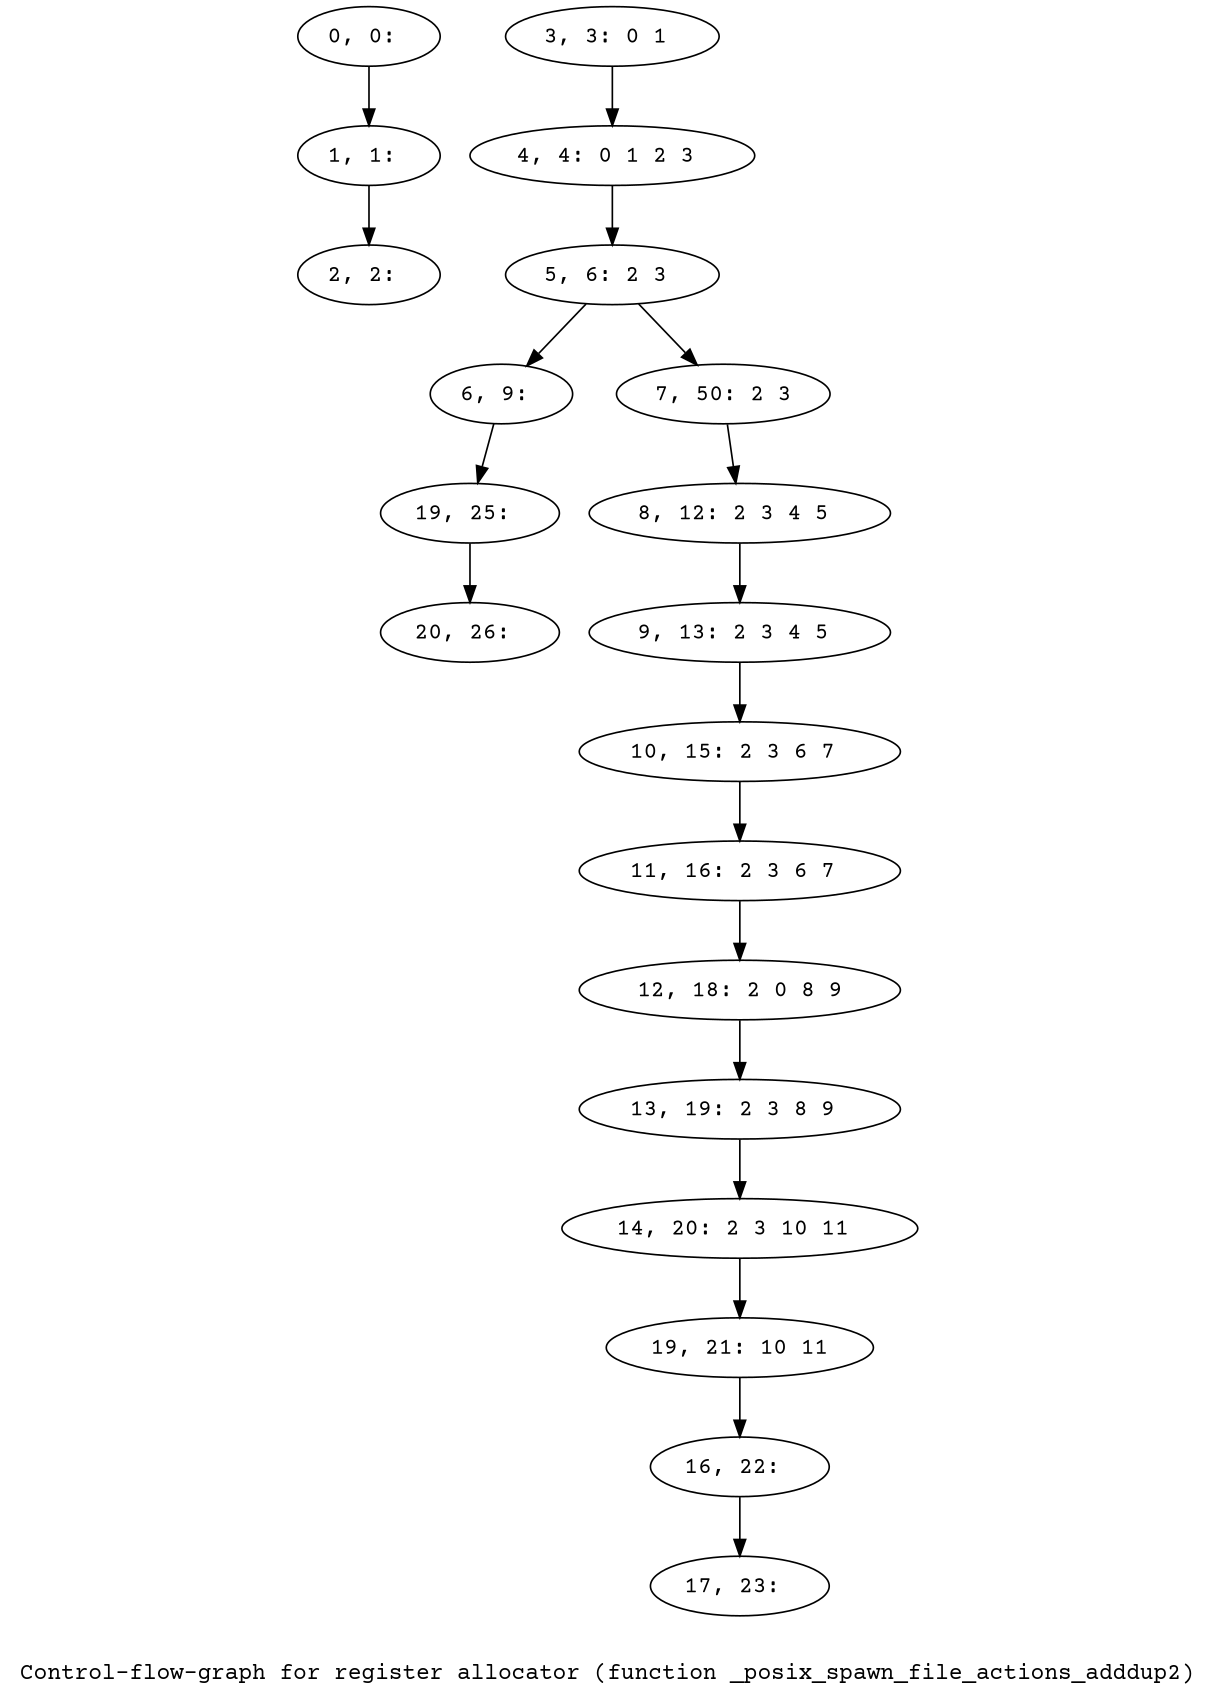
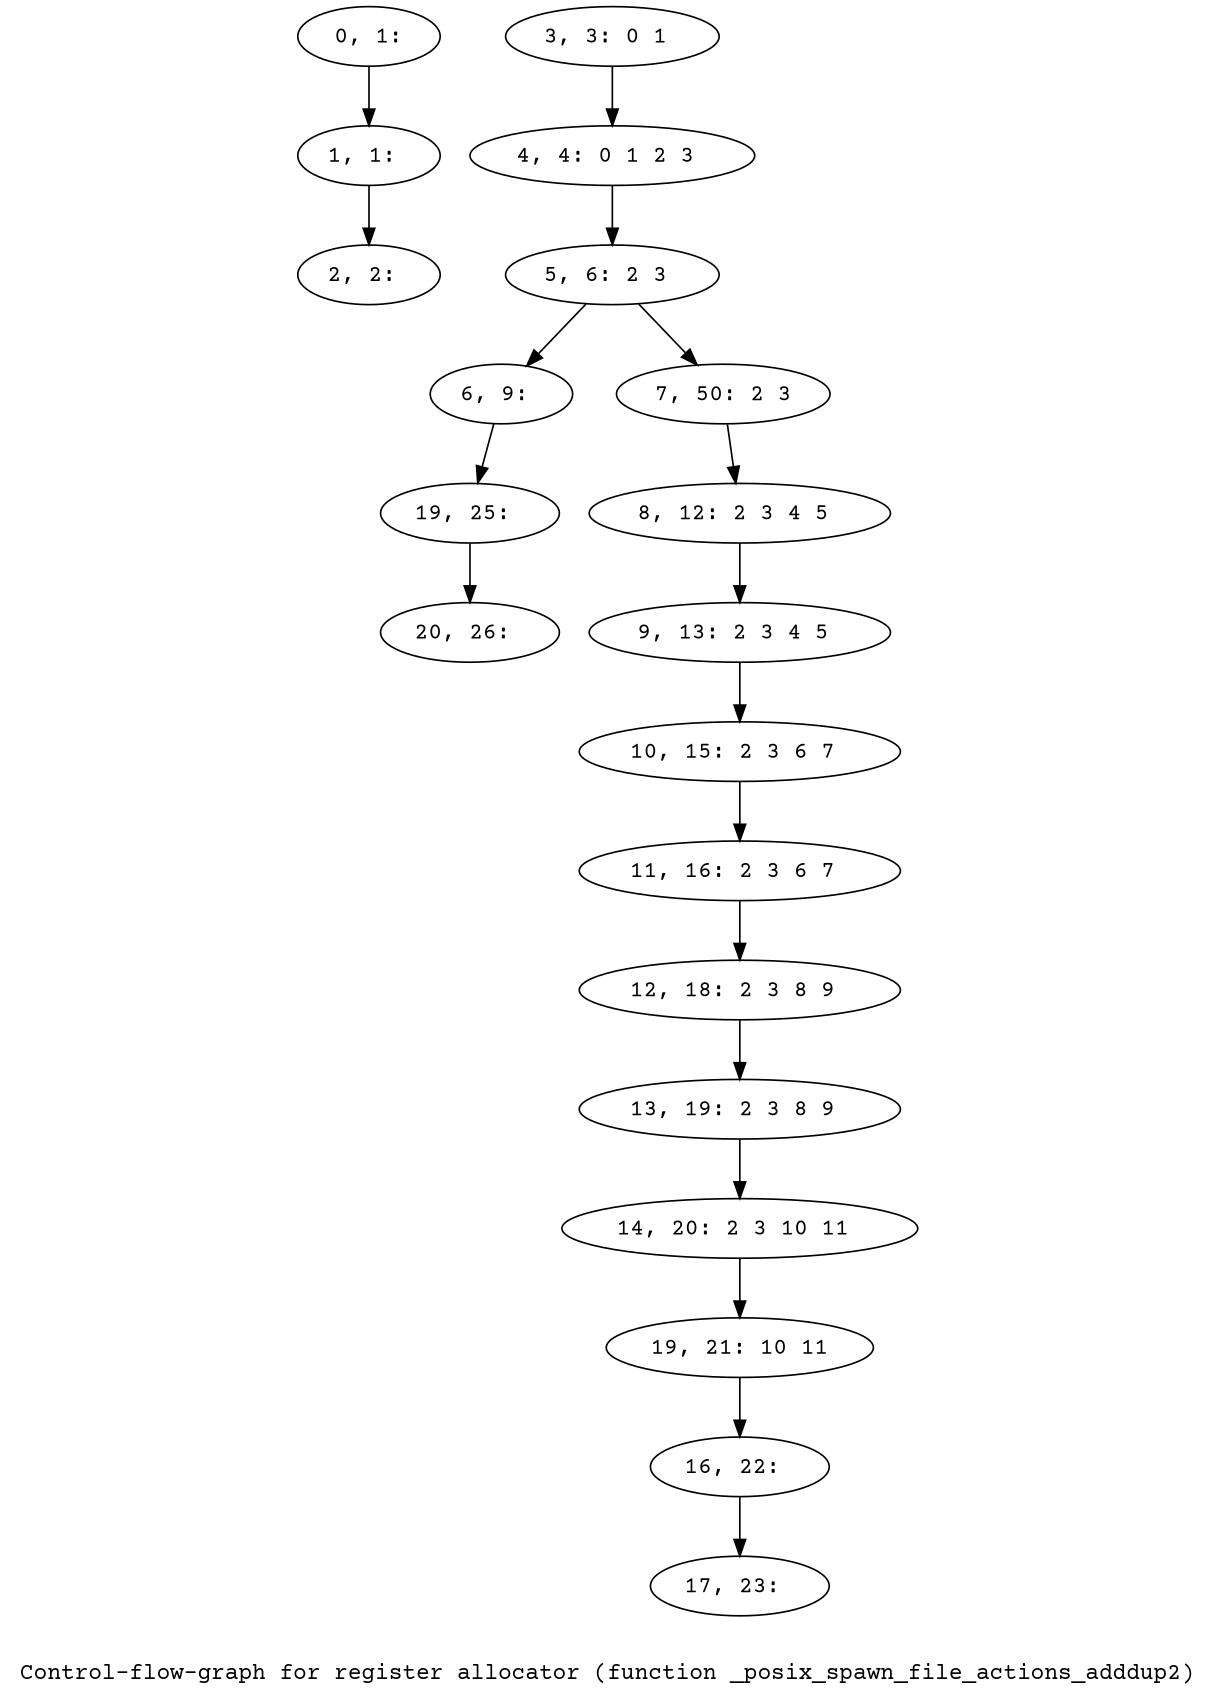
(369, 36) -> (369, 36)
(740, 990) -> (740, 990)
